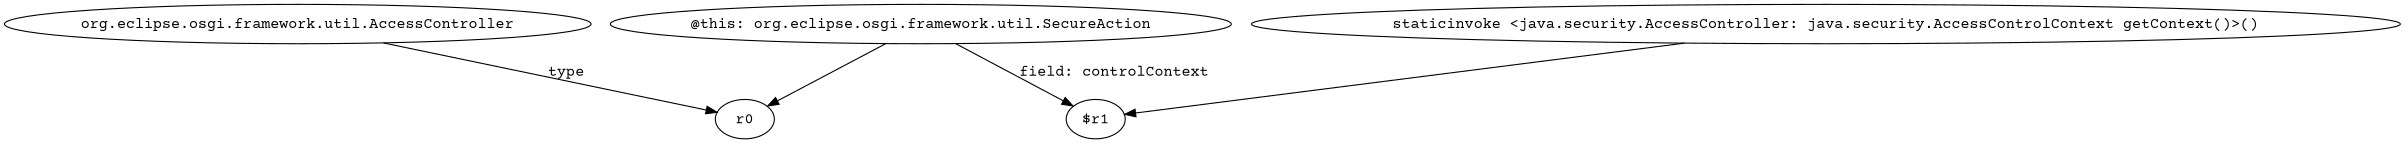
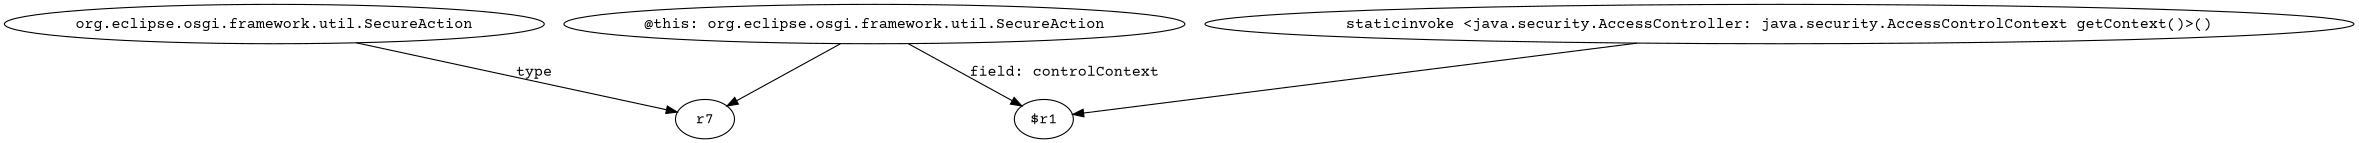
(298, 24) -> (274, 24)
(745, 119) -> (705, 119)
